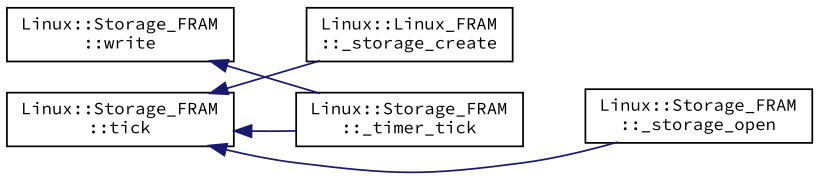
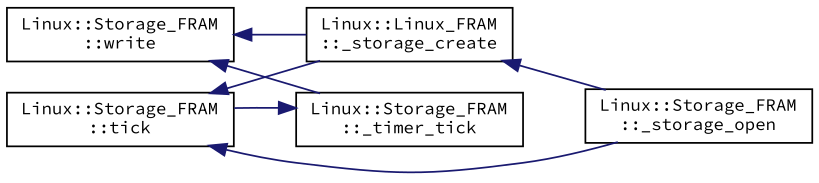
none -> (279, 35)
none -> (563, 78)
(274, 131) -> (256, 108)
